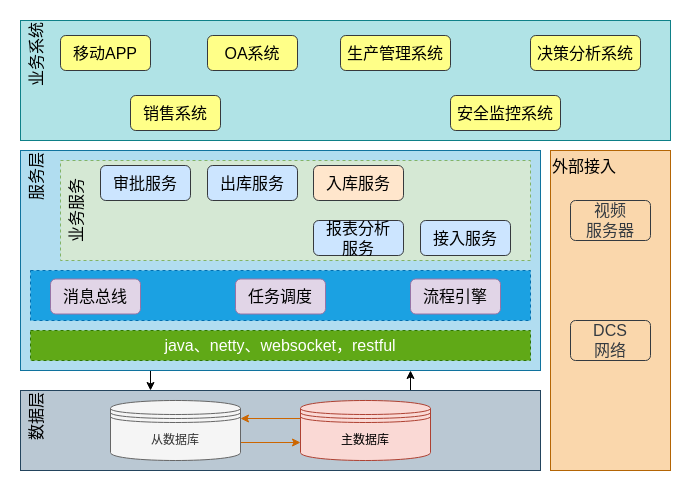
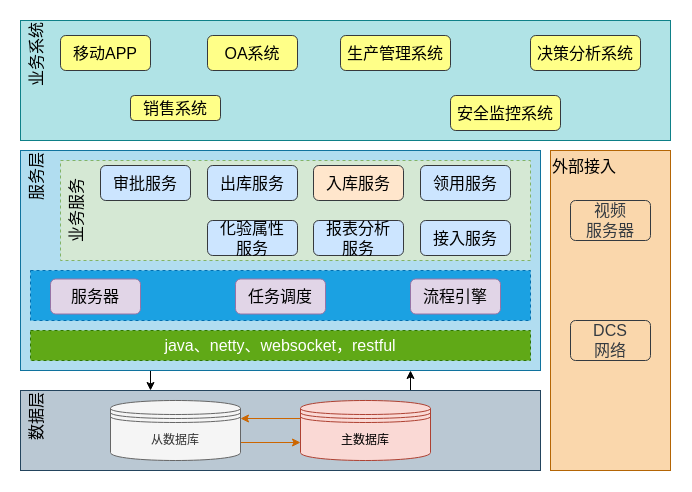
(176, 113) -> (176, 108)
none -> (466, 183)
none -> (253, 238)
(96, 297) -> (96, 297)
